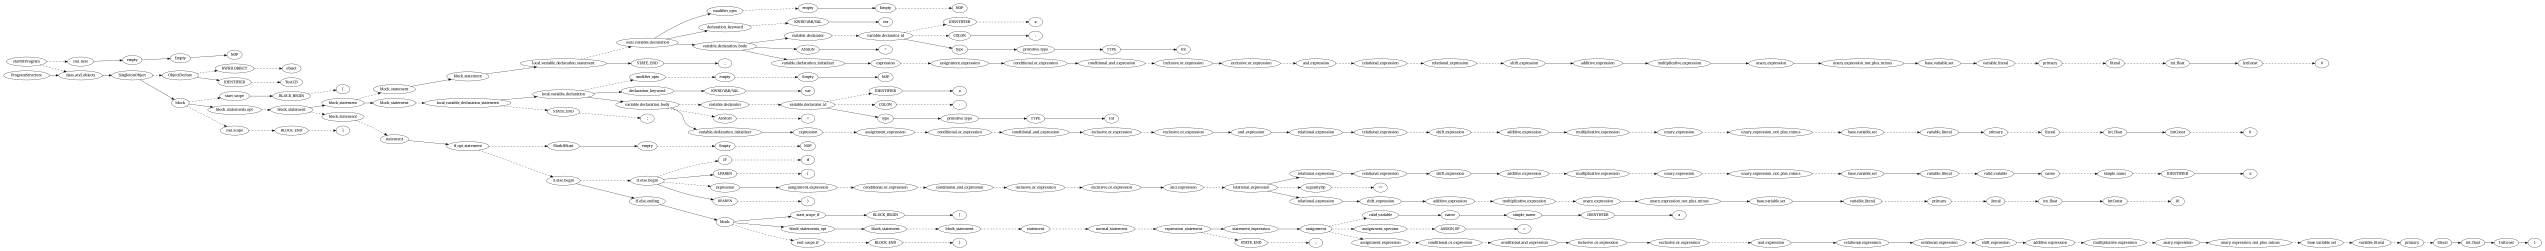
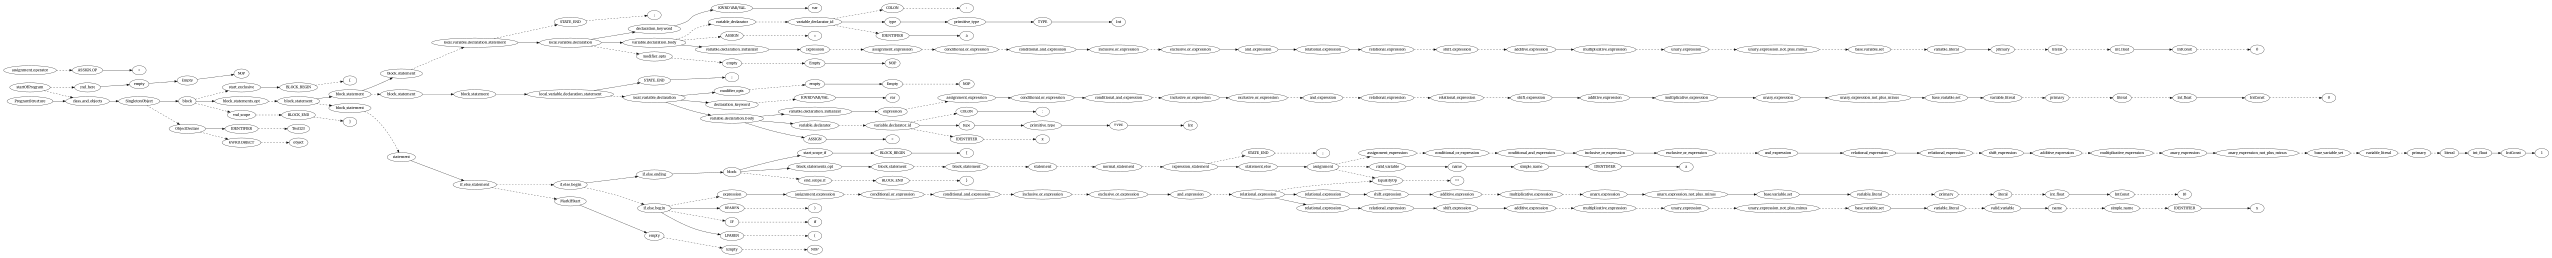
(235, 96) -> (242, 87)
(468, 146) -> (475, 185)
(1251, 229) -> (1258, 167)
(1342, 229) -> (1354, 174)
